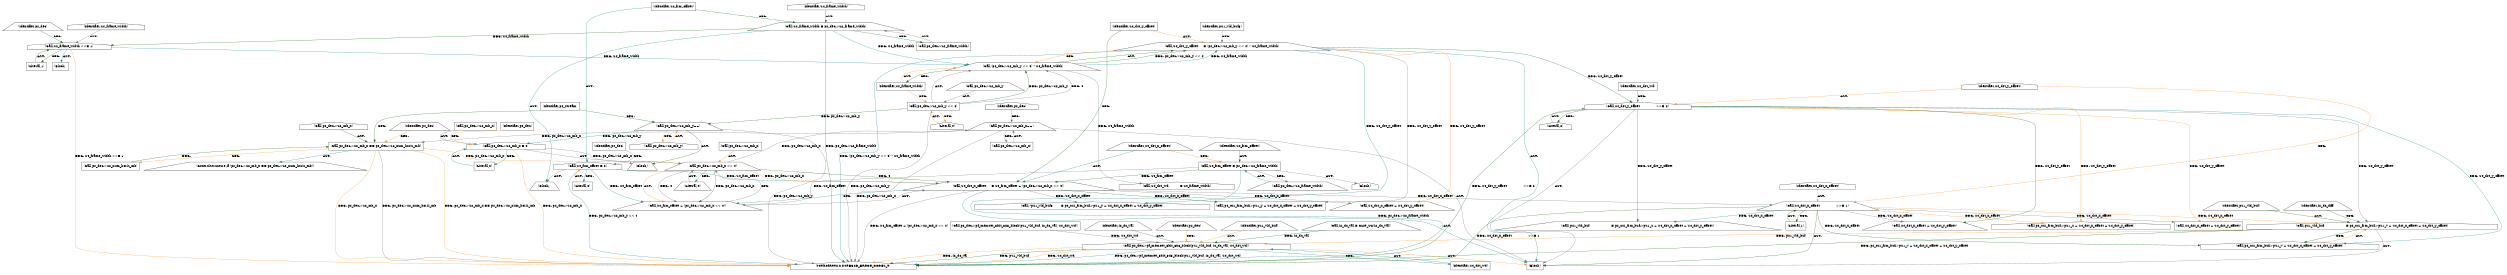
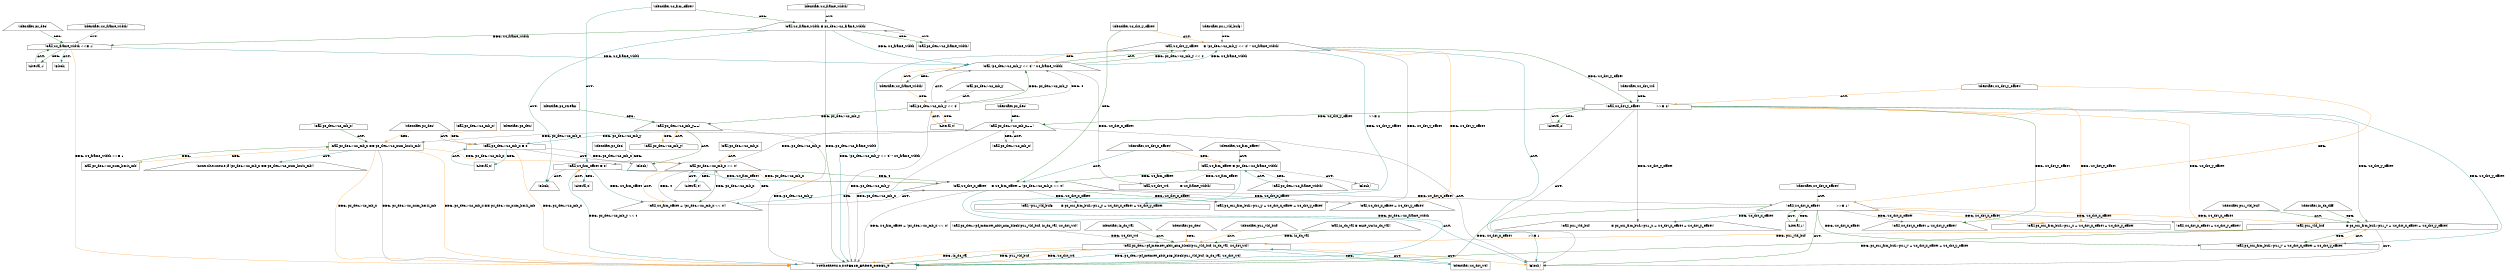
(450, 113) -> none
(1116, 126) -> (1116, 126)
(965, 175) -> (1204, 175)
(1355, 256) -> (1315, 115)
